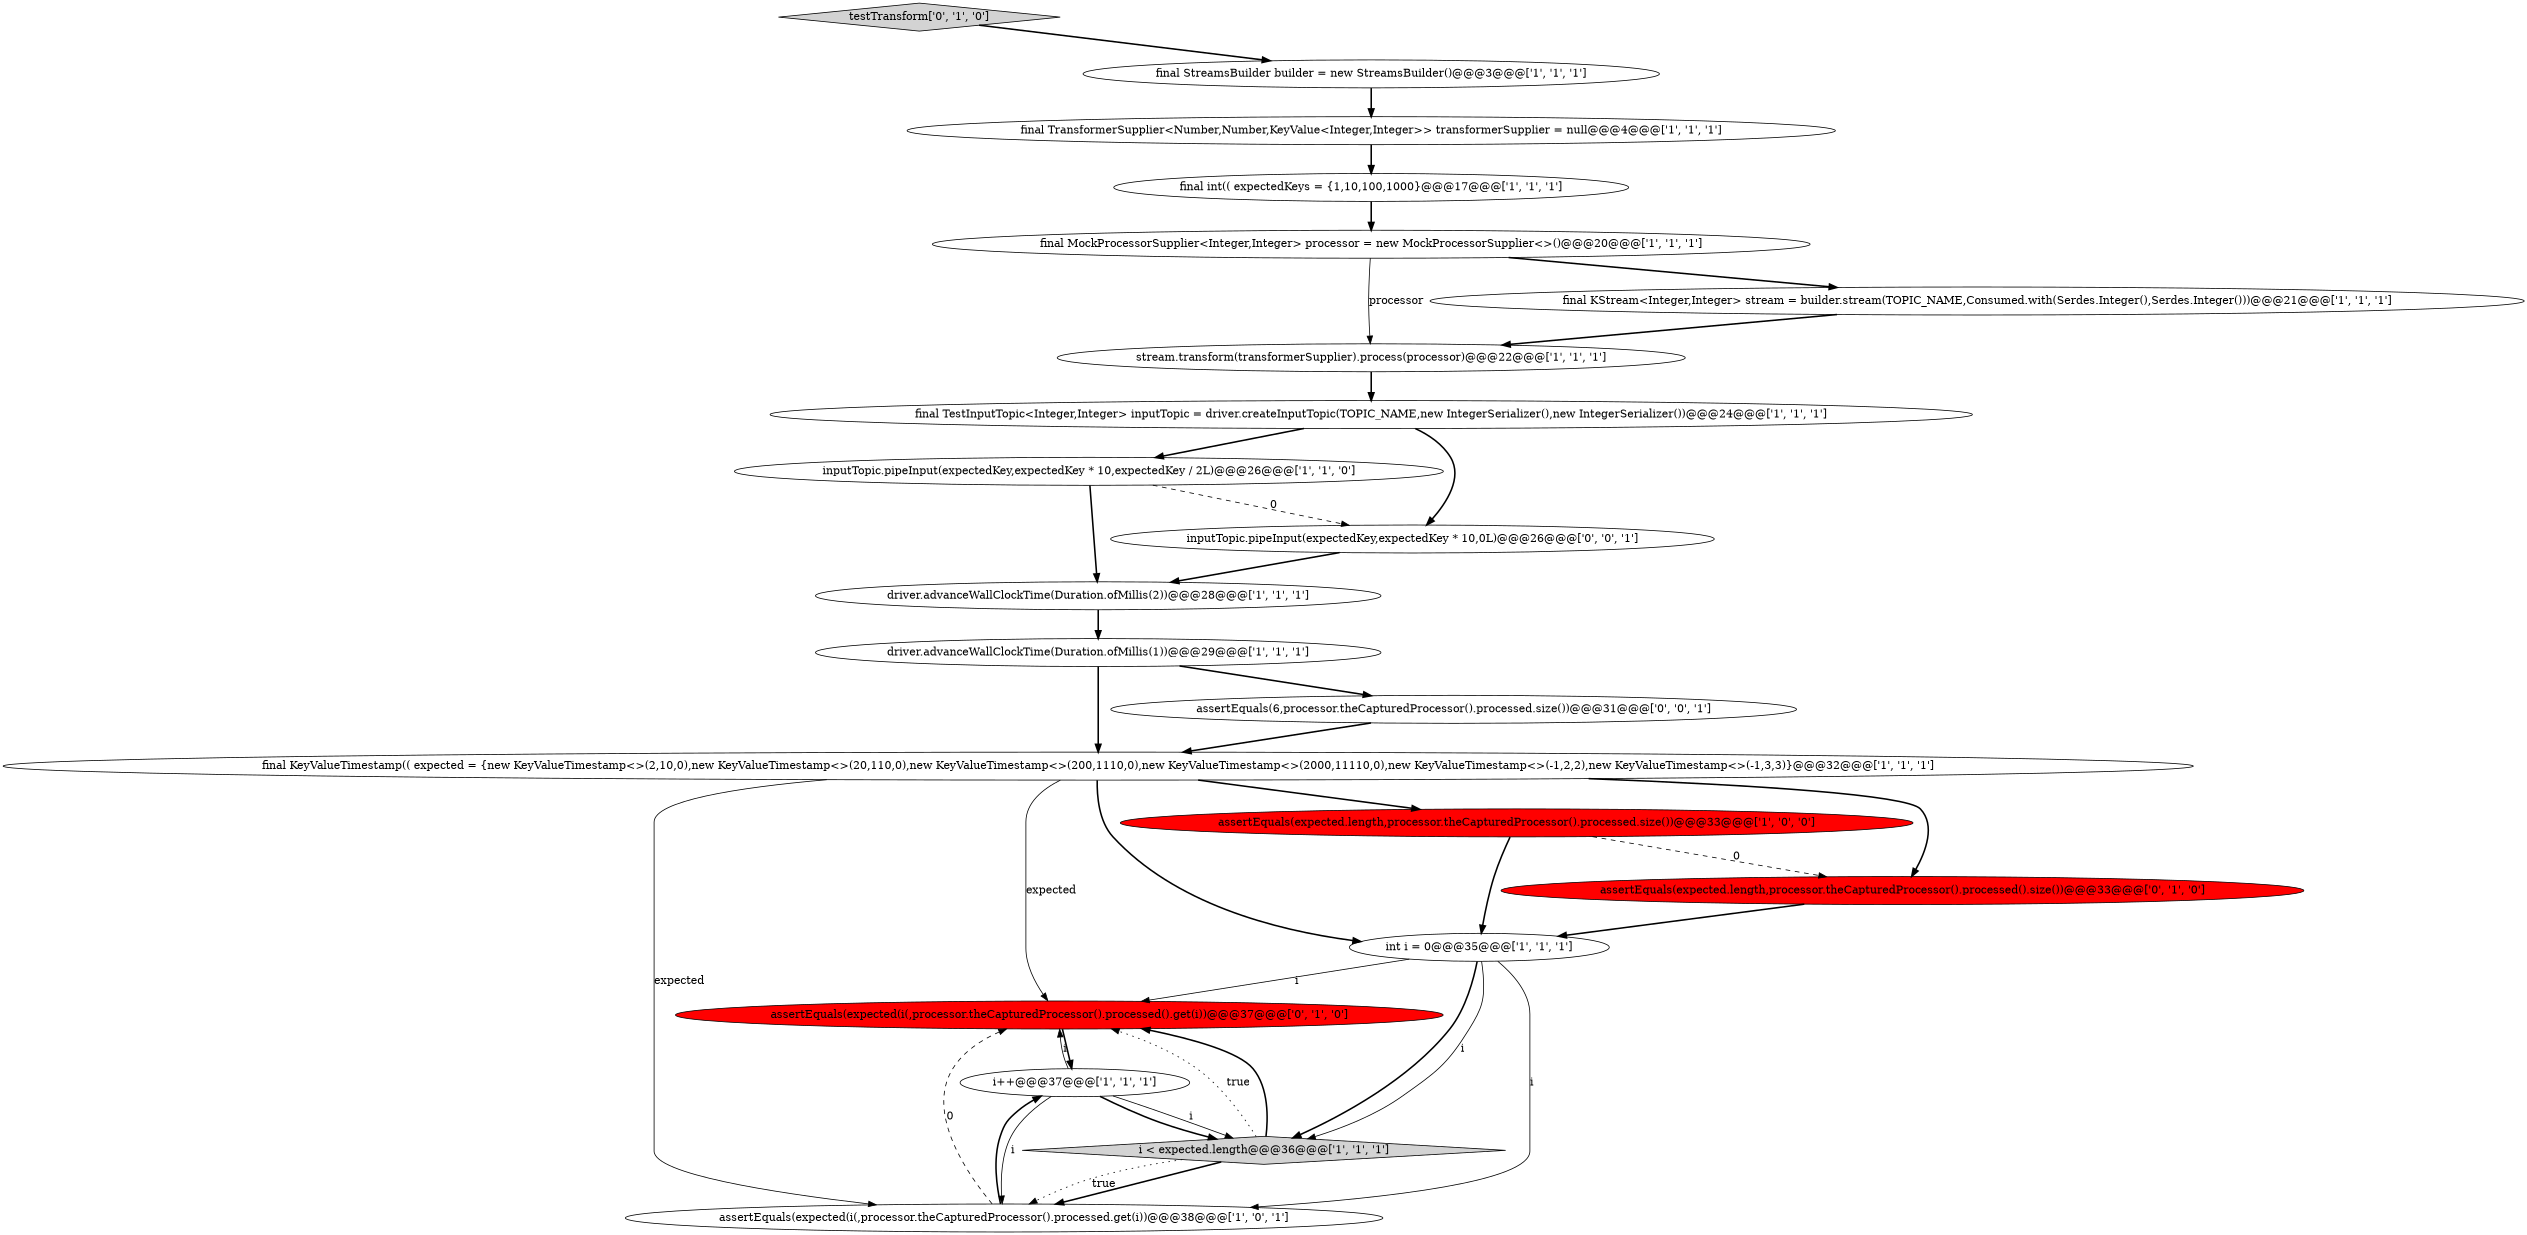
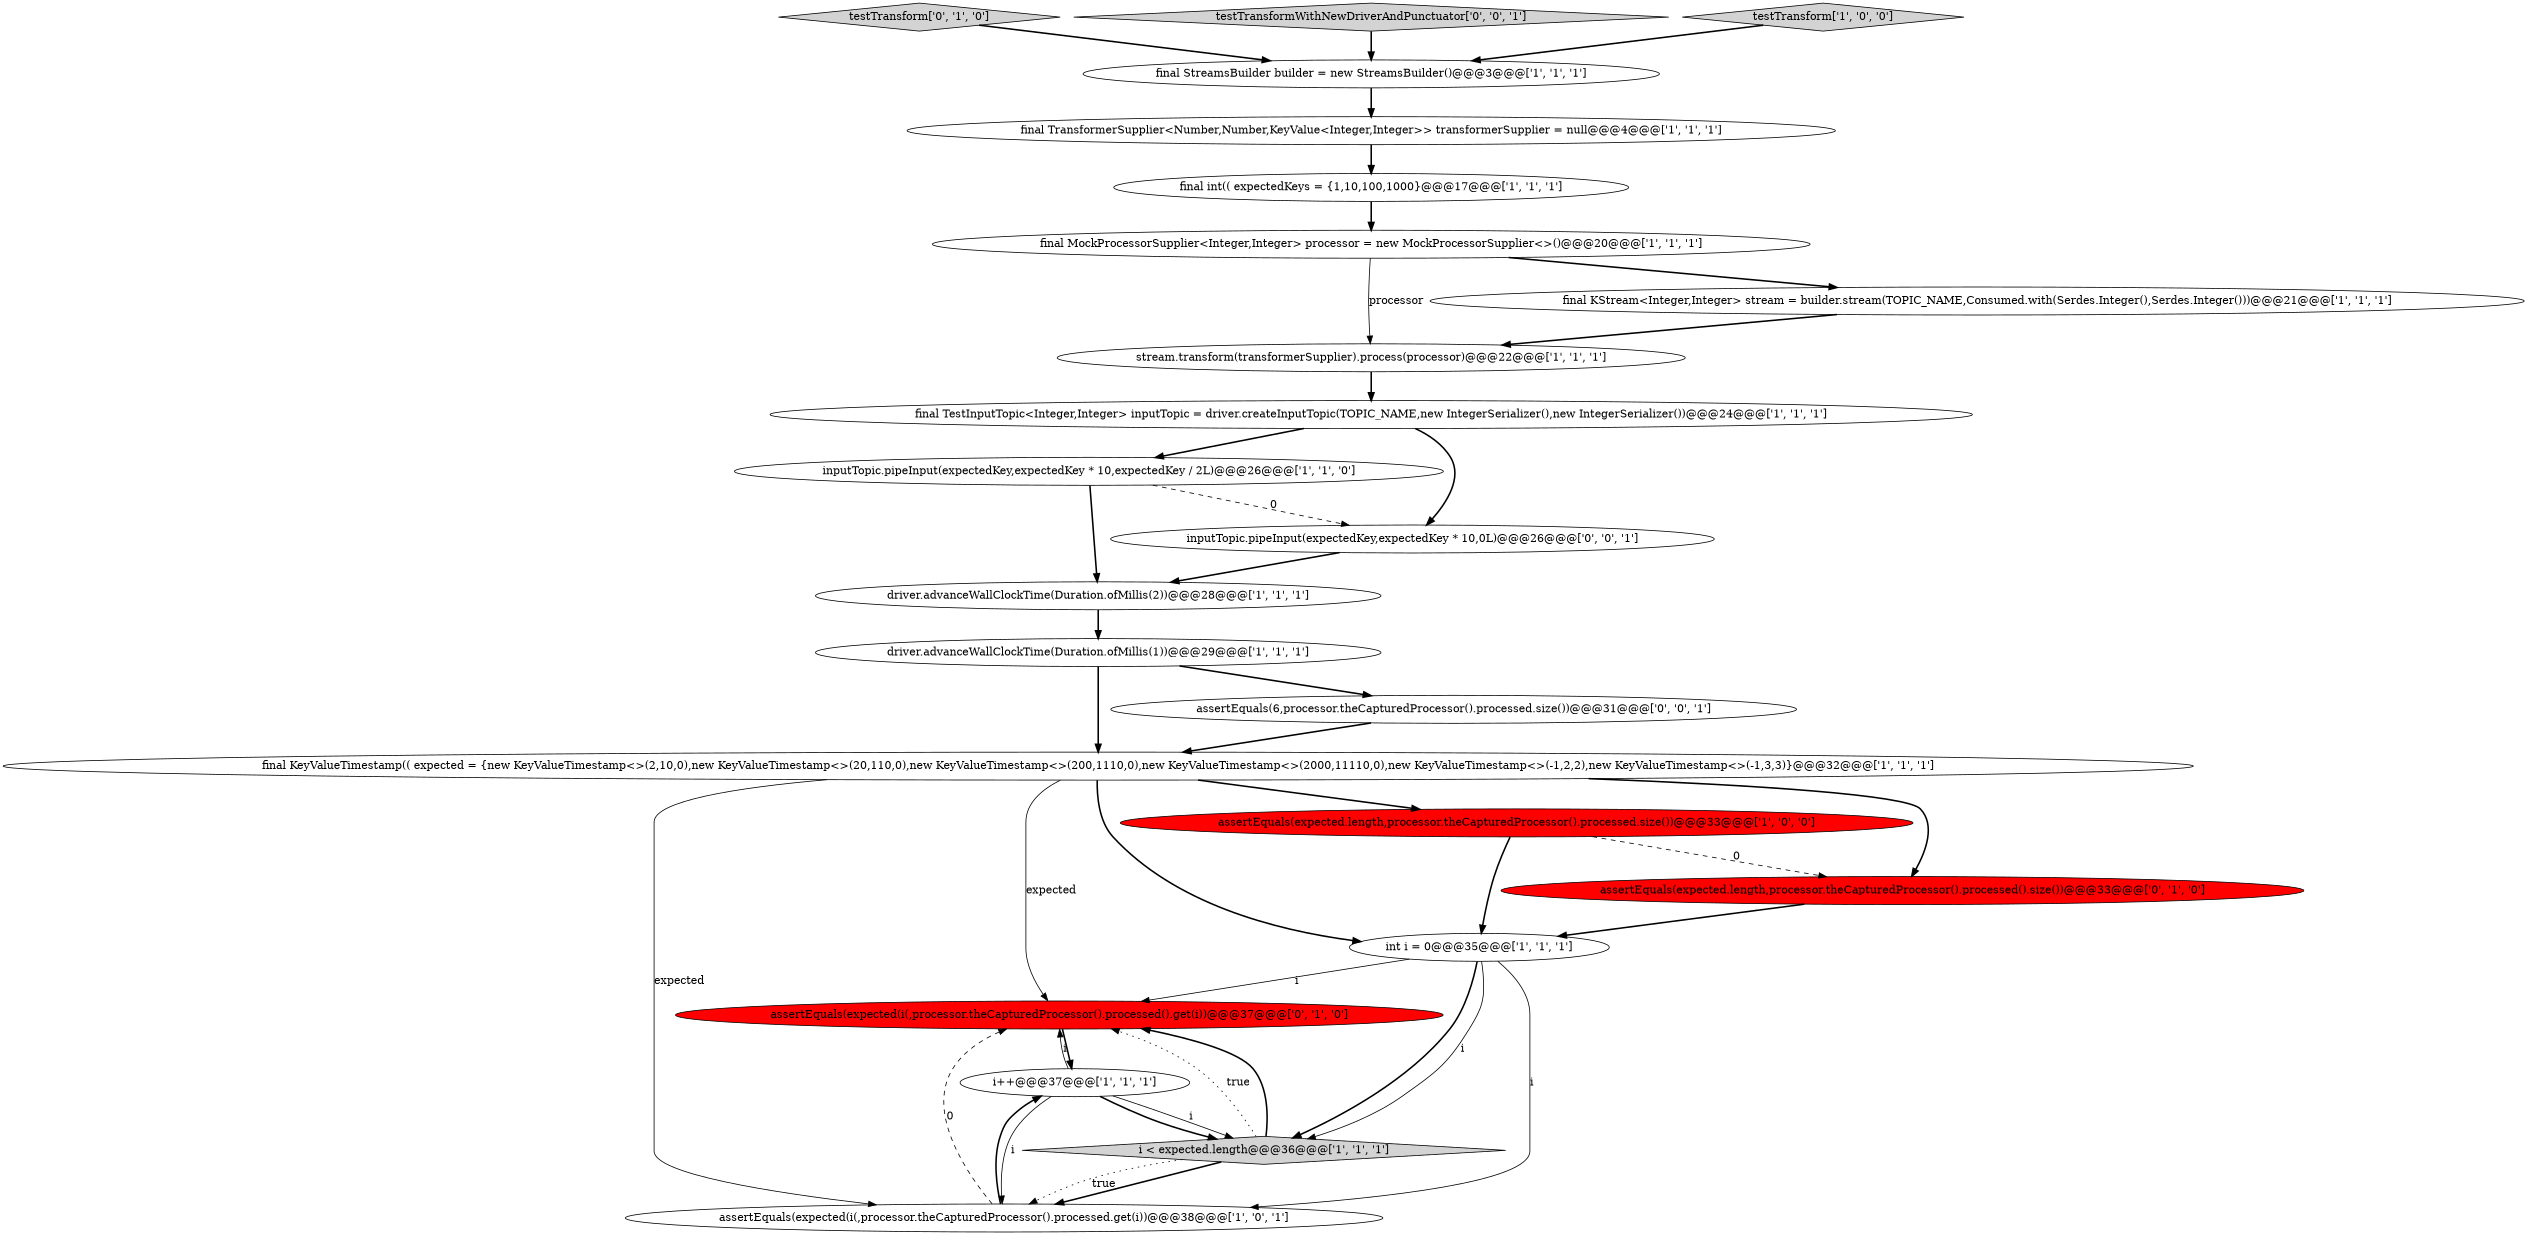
none -> (1371, 17)
none -> (1823, 17)
